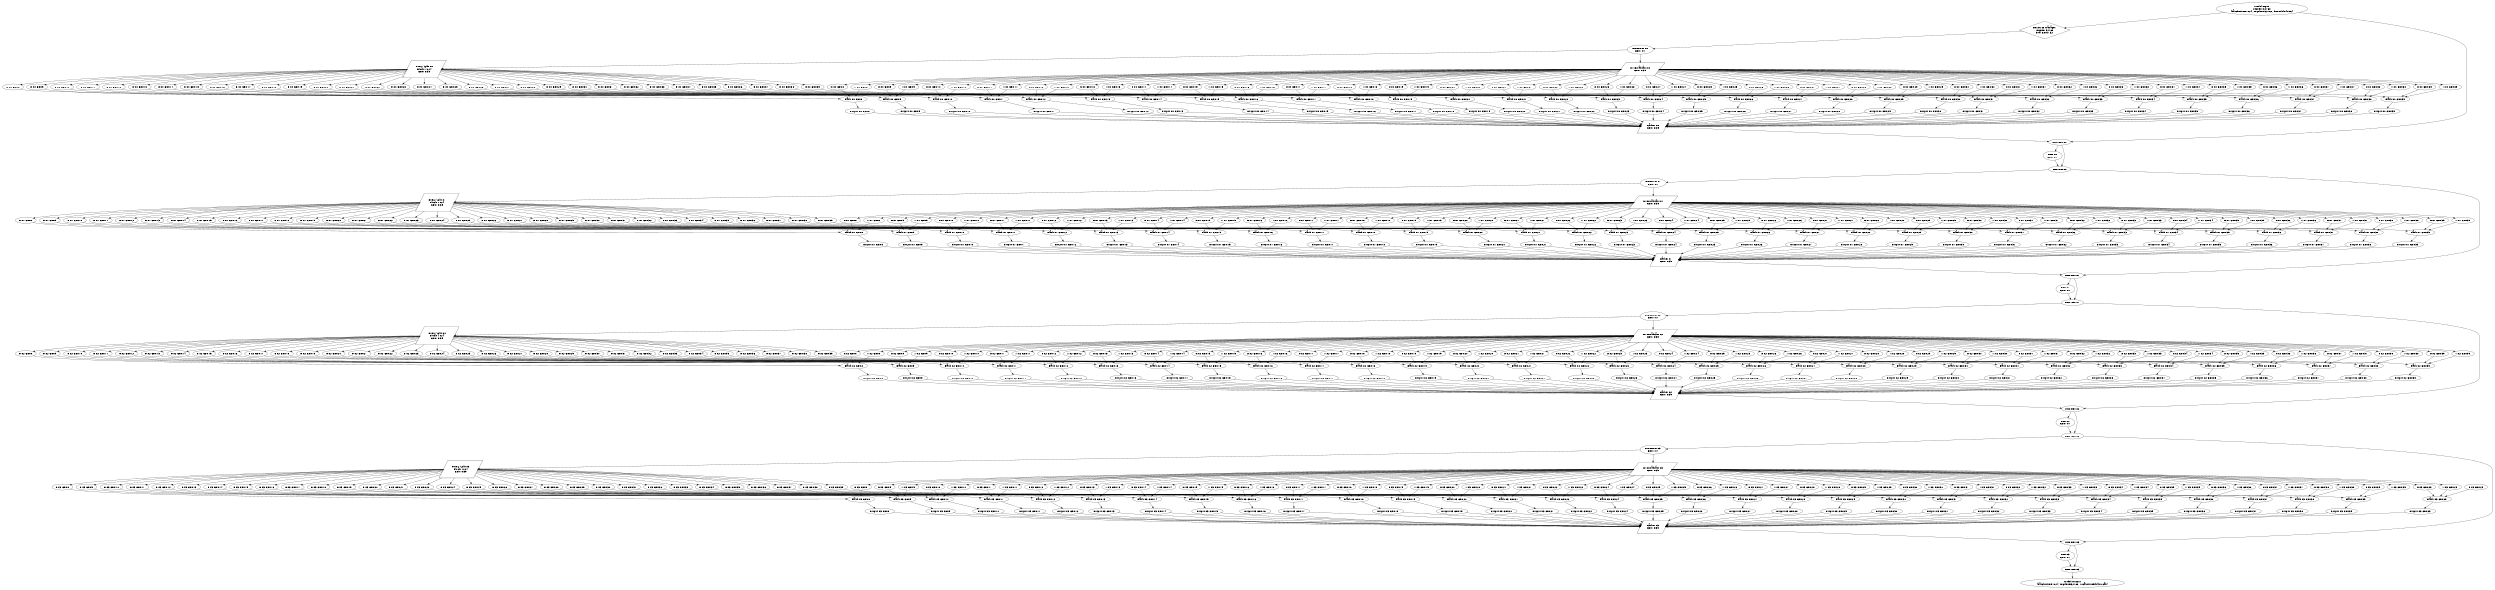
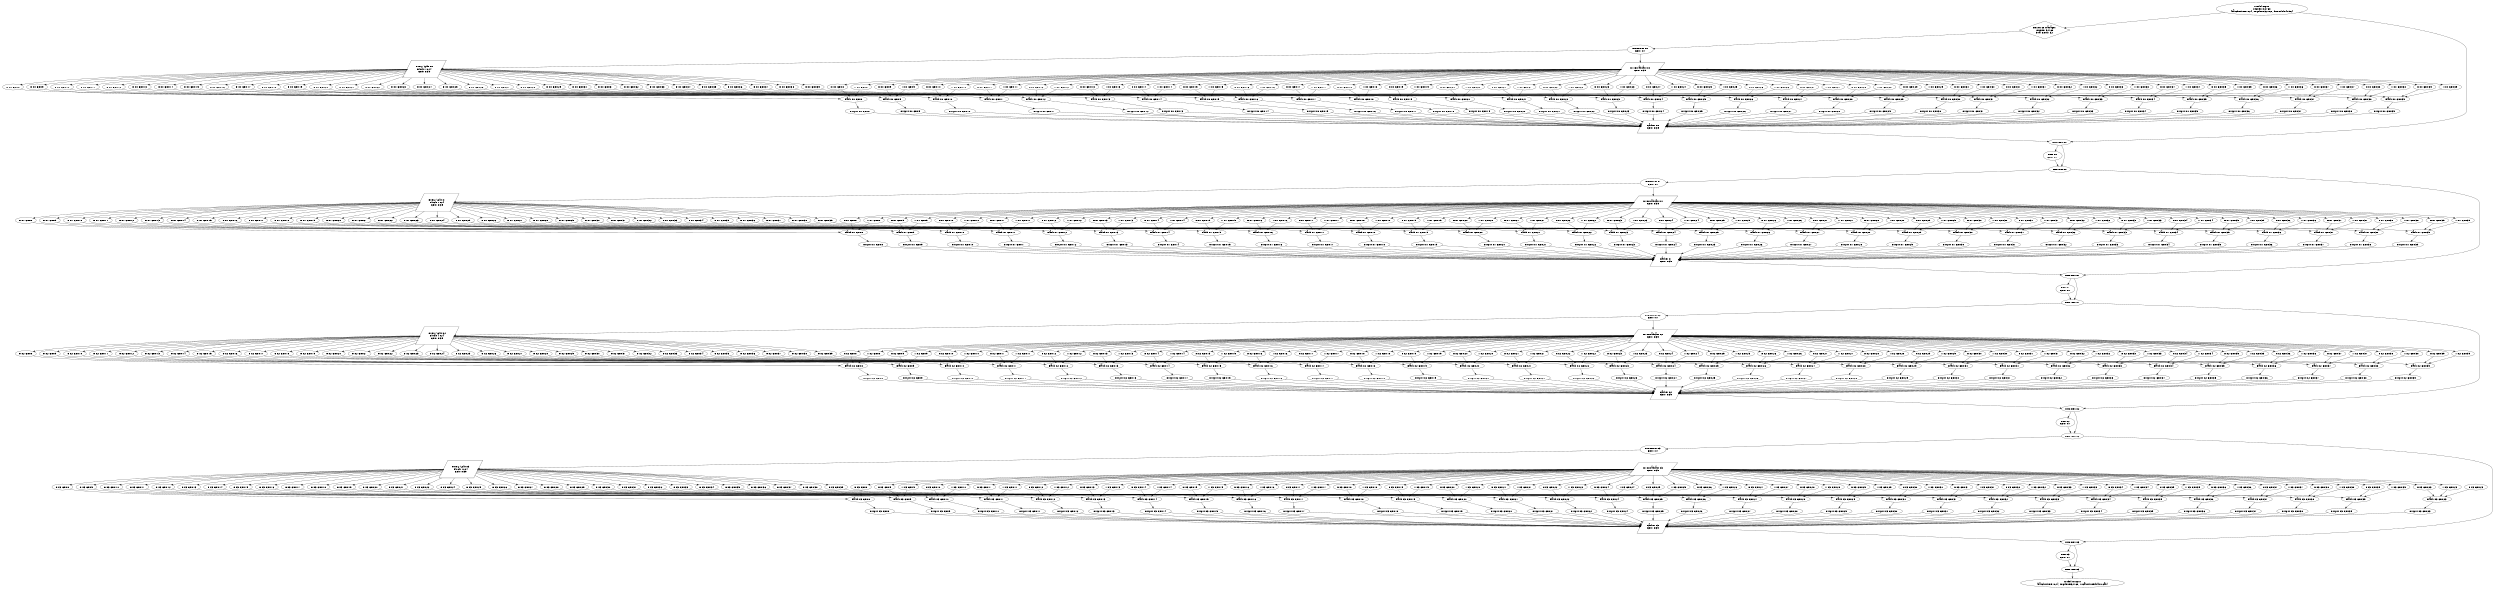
(1653, 458) -> none
